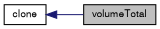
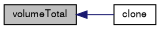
(70, 15) -> (101, 15)
